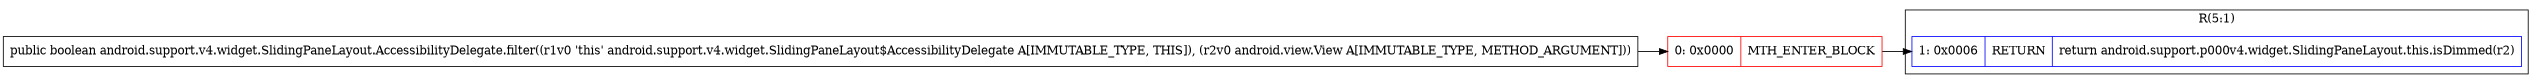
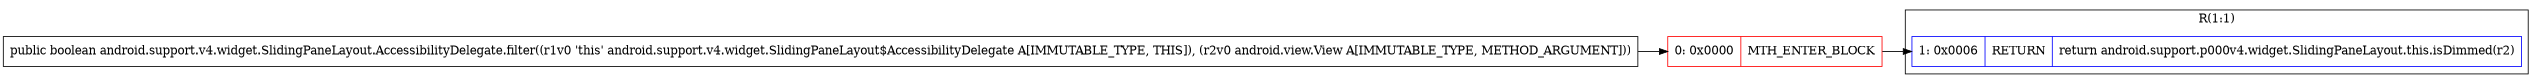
(2217, 20) -> (2217, 20)
